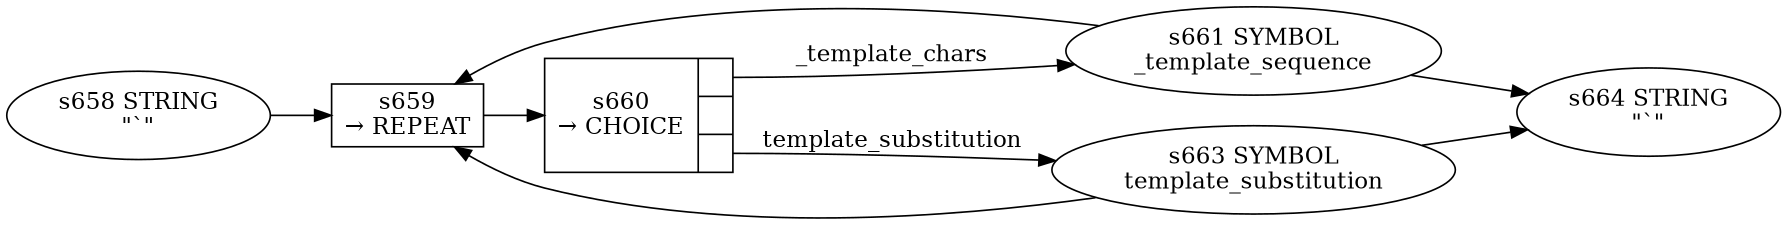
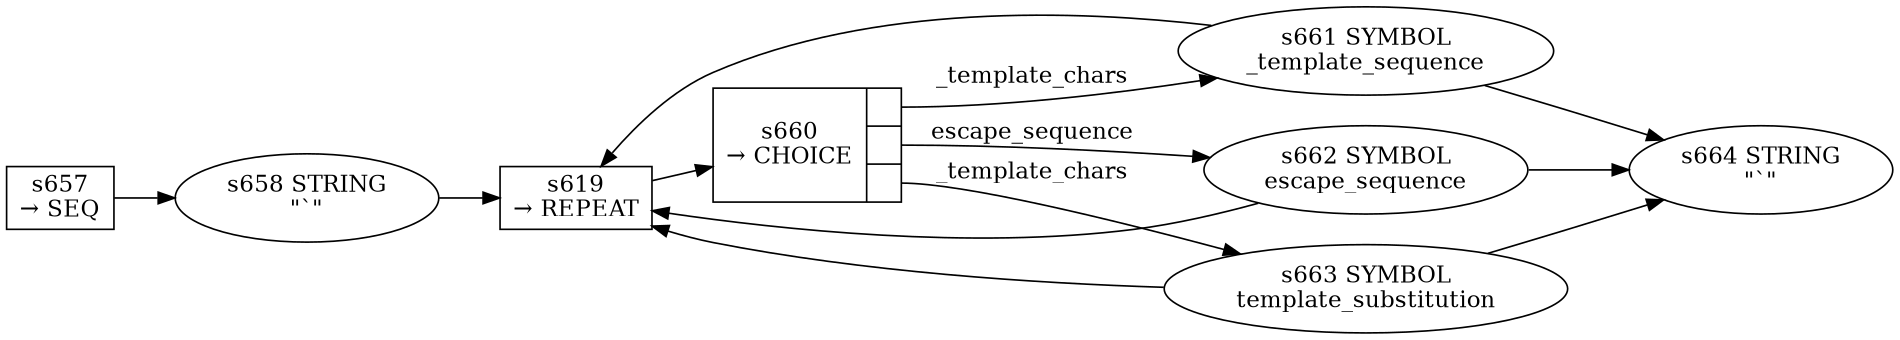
(408, 115) -> (576, 198)
(892, 141) -> (1033, 172)
none -> (1366, 170)
none -> (60, 198)
